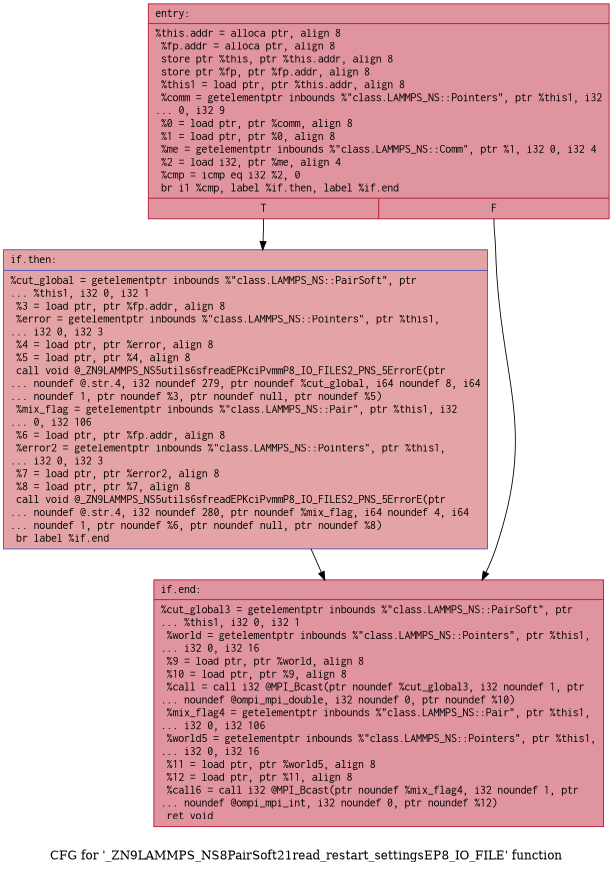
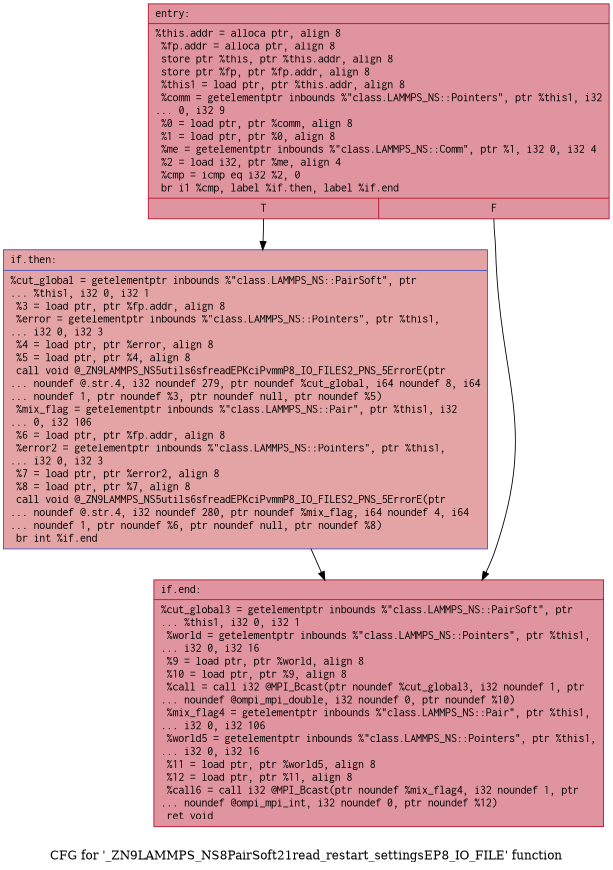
(60, 538) -> (54, 538)
